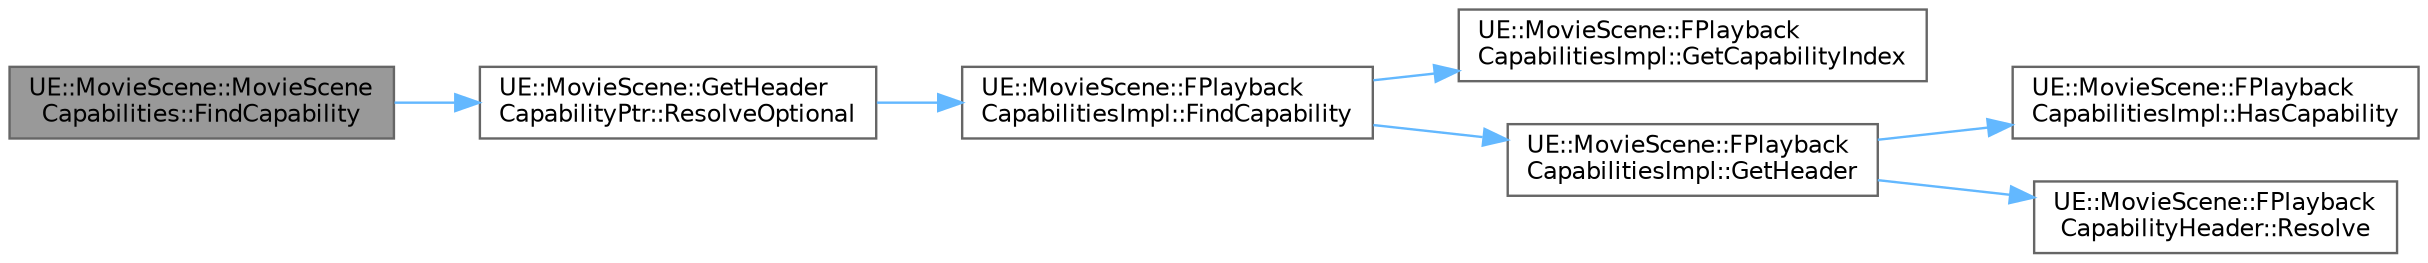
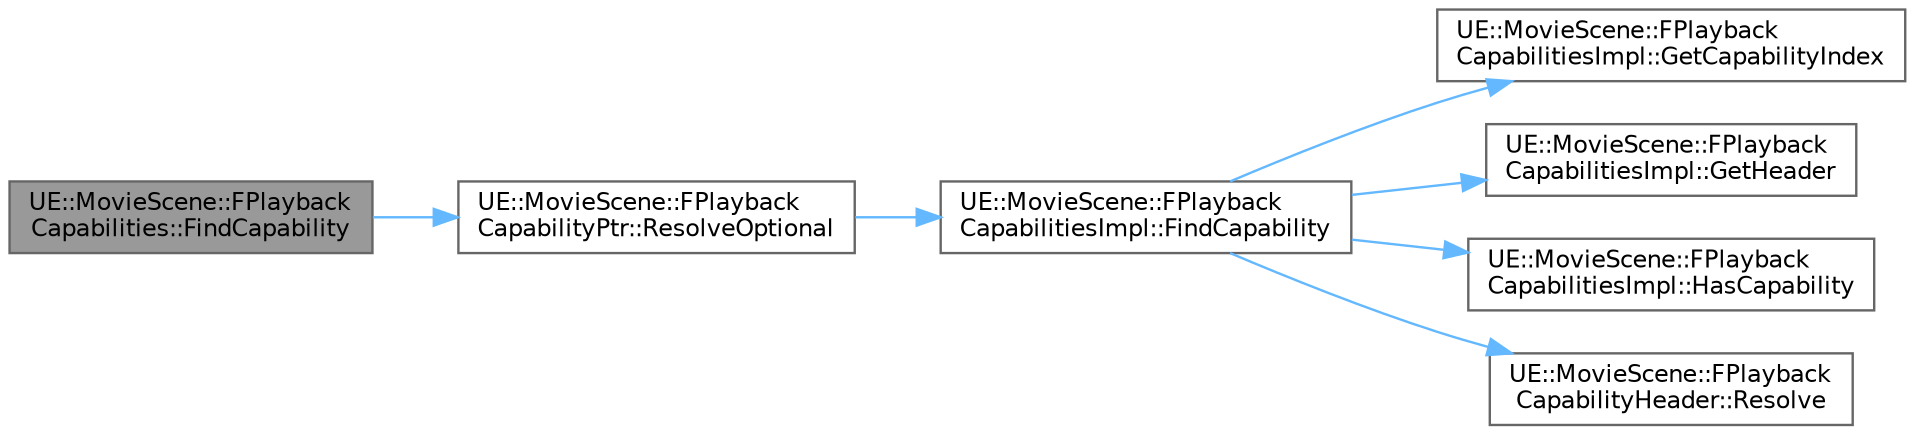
(202, 103) -> (191, 217)
(678, 103) -> (657, 217)
(1933, 134) -> (1398, 245)
(1944, 187) -> (1358, 304)
